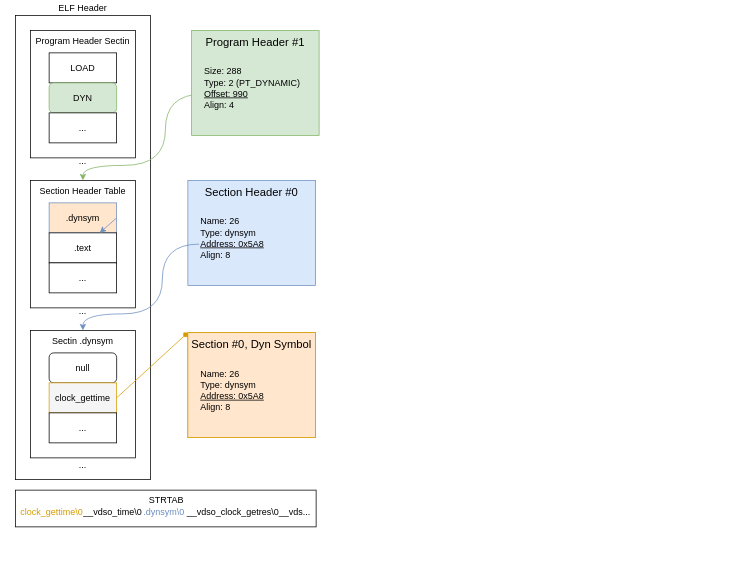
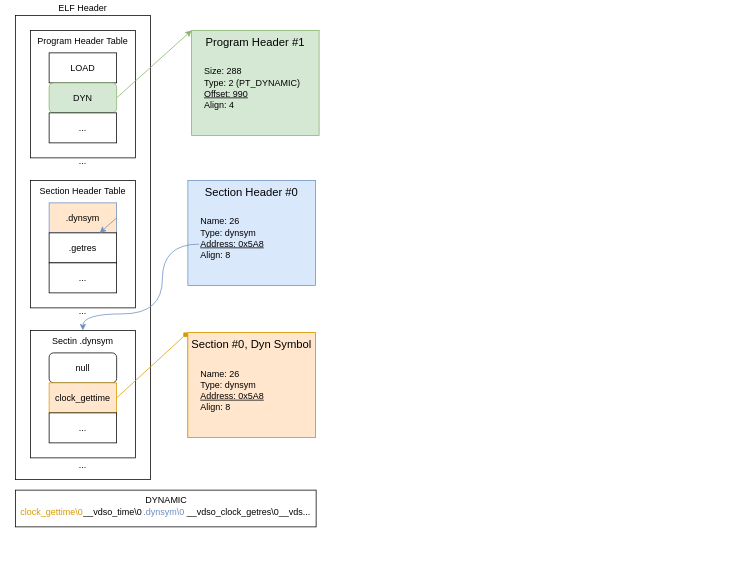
(83, 41) -> (83, 41)
none -> (152, 66)
(156, 156) -> none
(83, 248) -> (83, 248)
(83, 398) -> (83, 398)
(167, 500) -> (167, 500)
